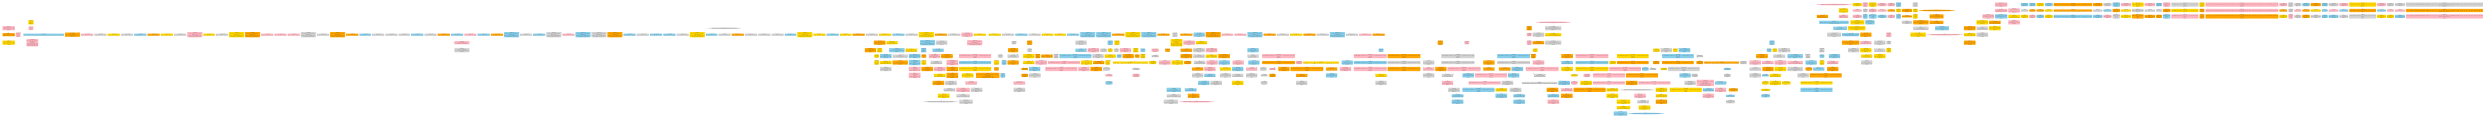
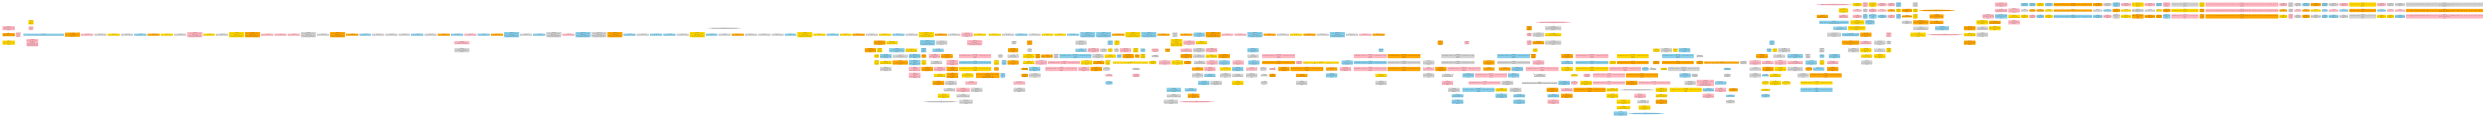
(2159, 10) -> (2159, 10)
(1186, 50) -> (1186, 50)
